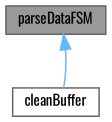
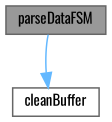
(66, 69) -> (46, 54)
